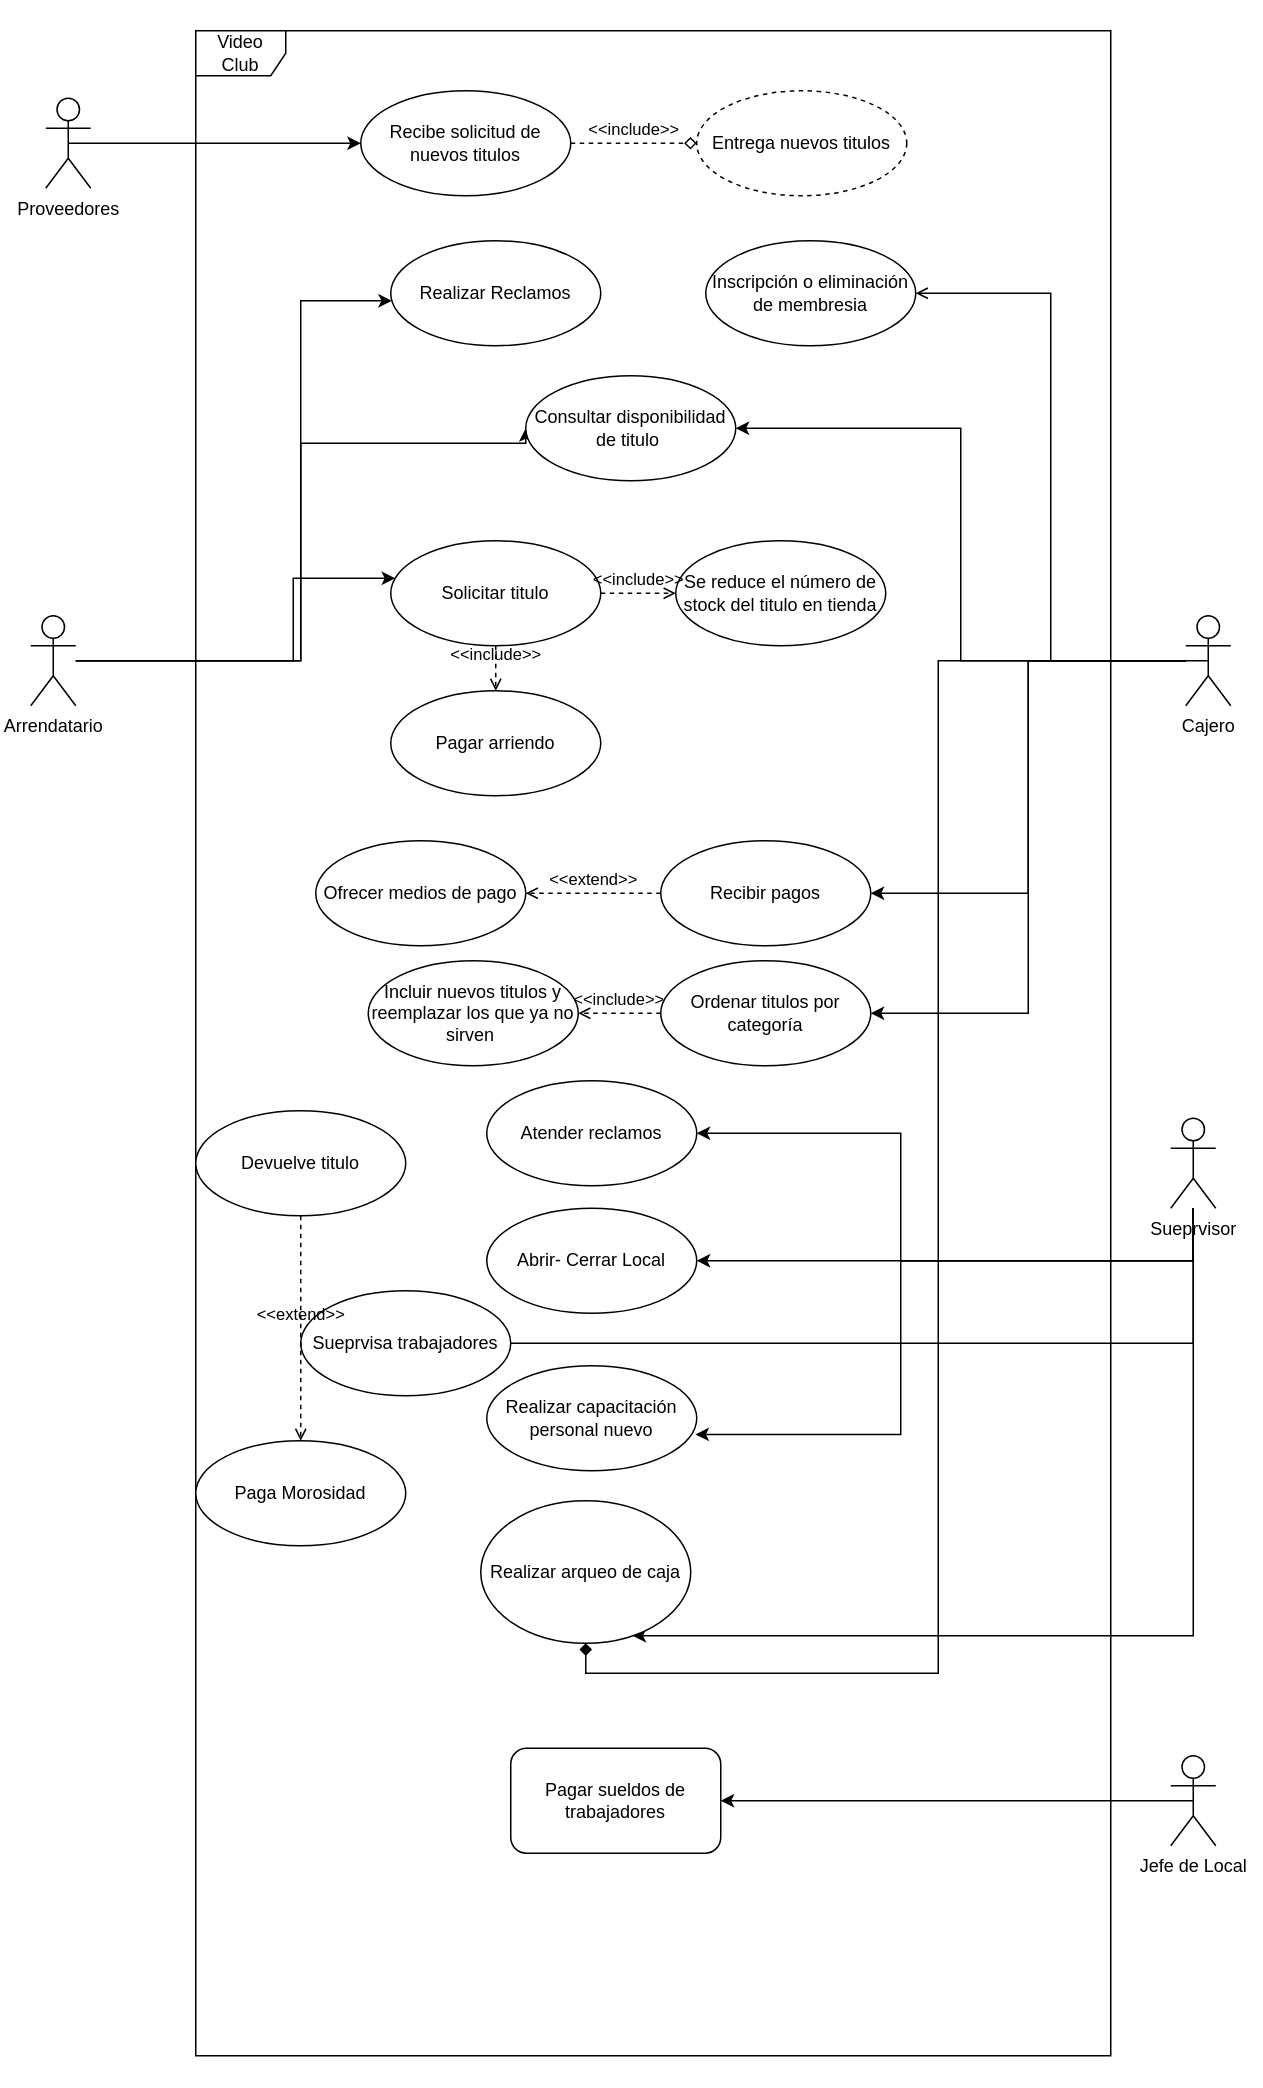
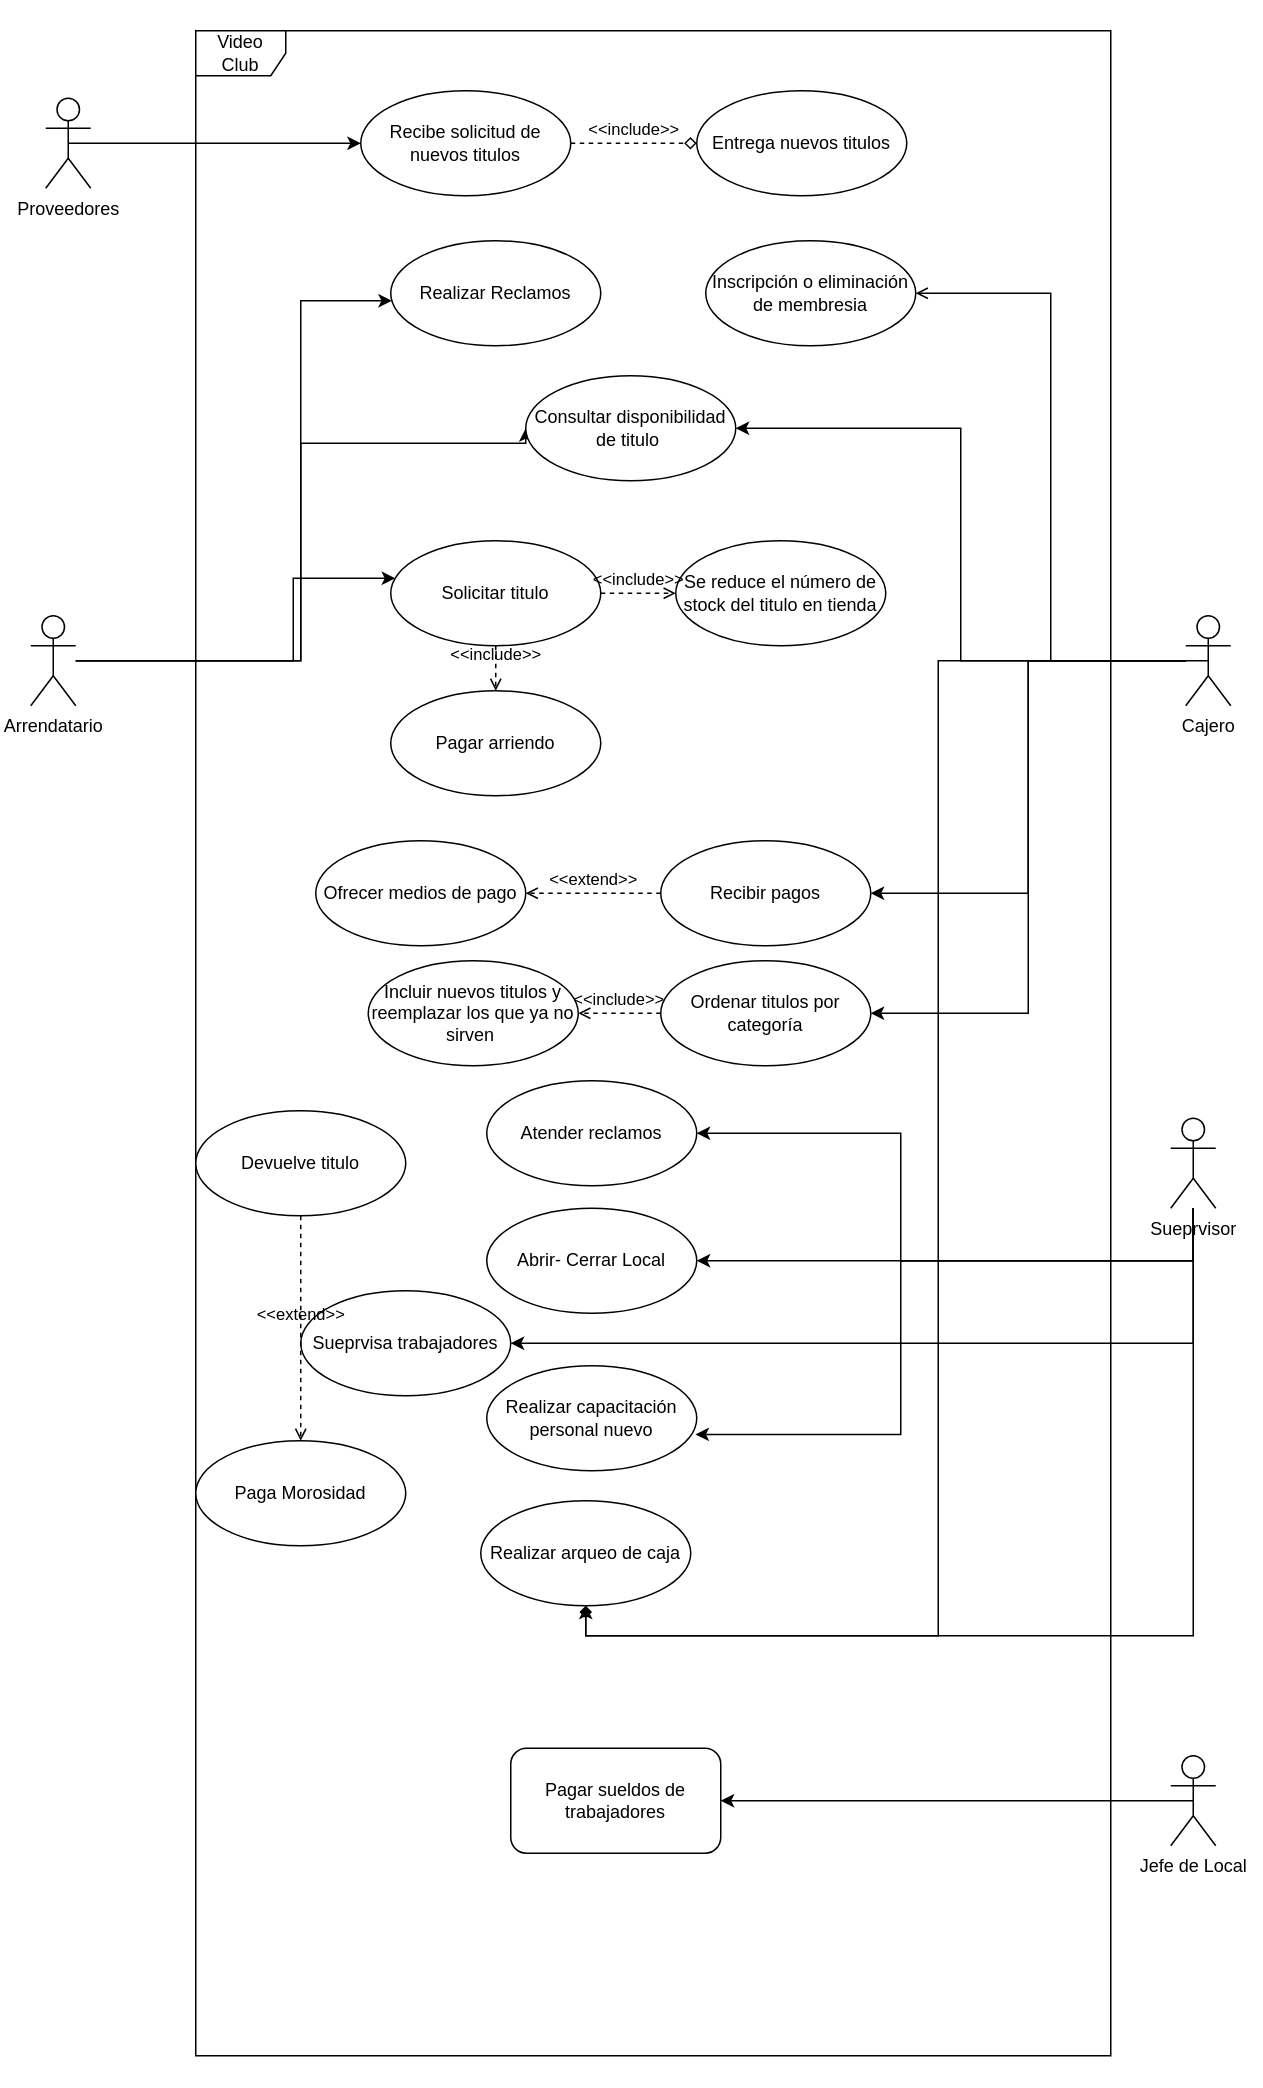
(802, 143) -> (802, 143)
(517, 1343) -> (522, 1343)
(586, 1572) -> (586, 1553)
